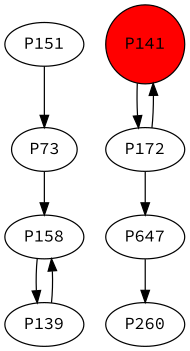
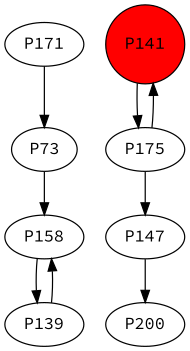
(44, 44) -> (44, 44)
(145, 149) -> (145, 149)
(145, 237) -> (145, 237)
(145, 324) -> (145, 324)
